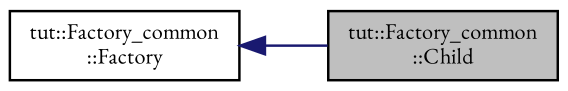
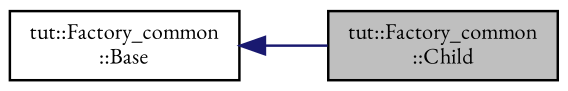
(125, 46) -> (125, 46)
